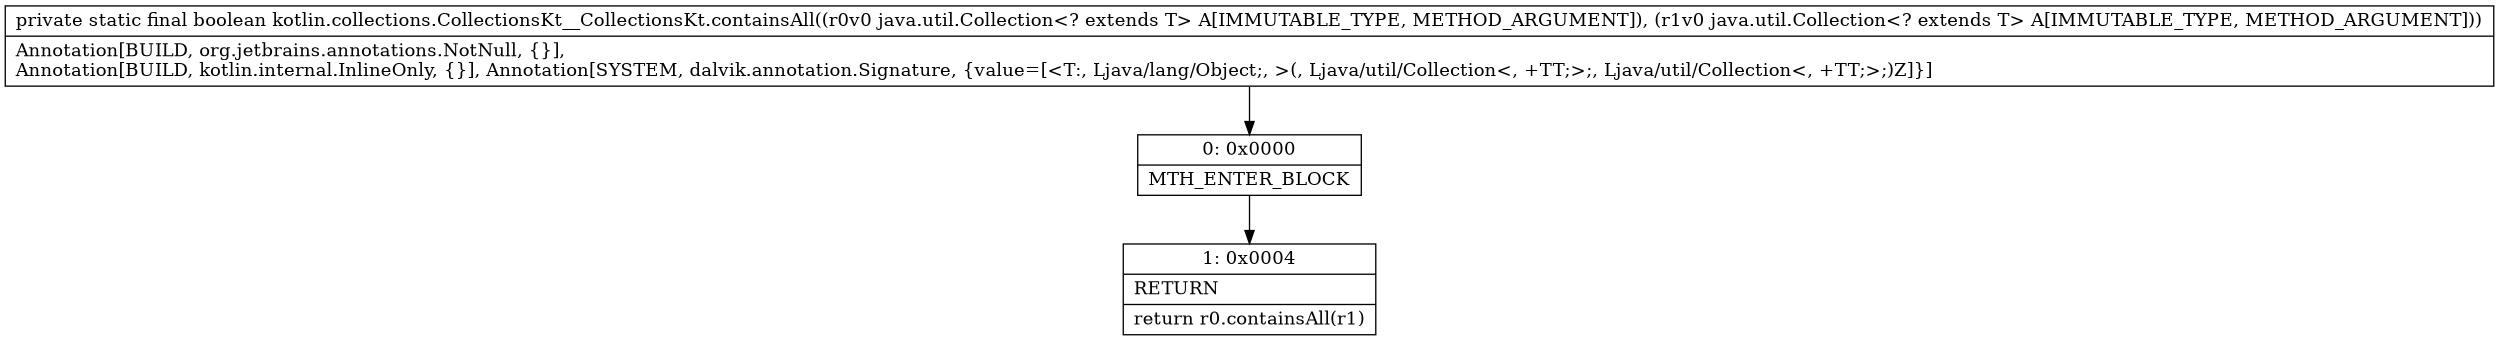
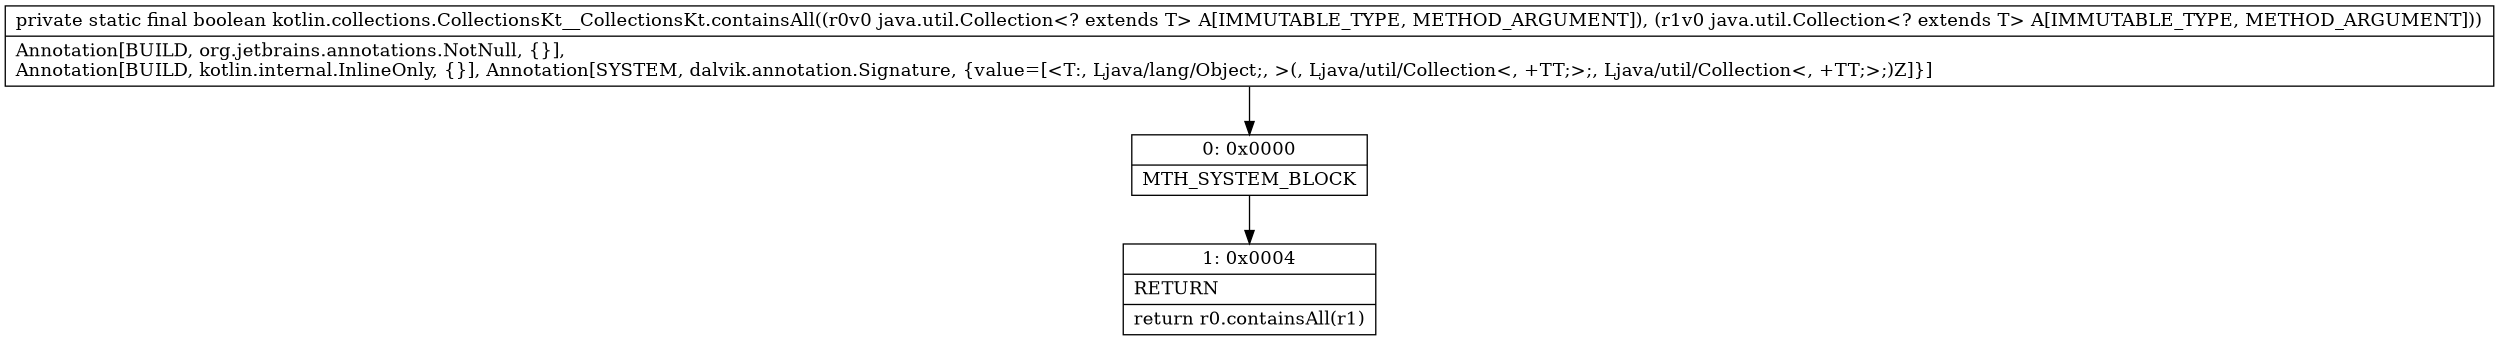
(1250, 180) -> (1250, 180)
